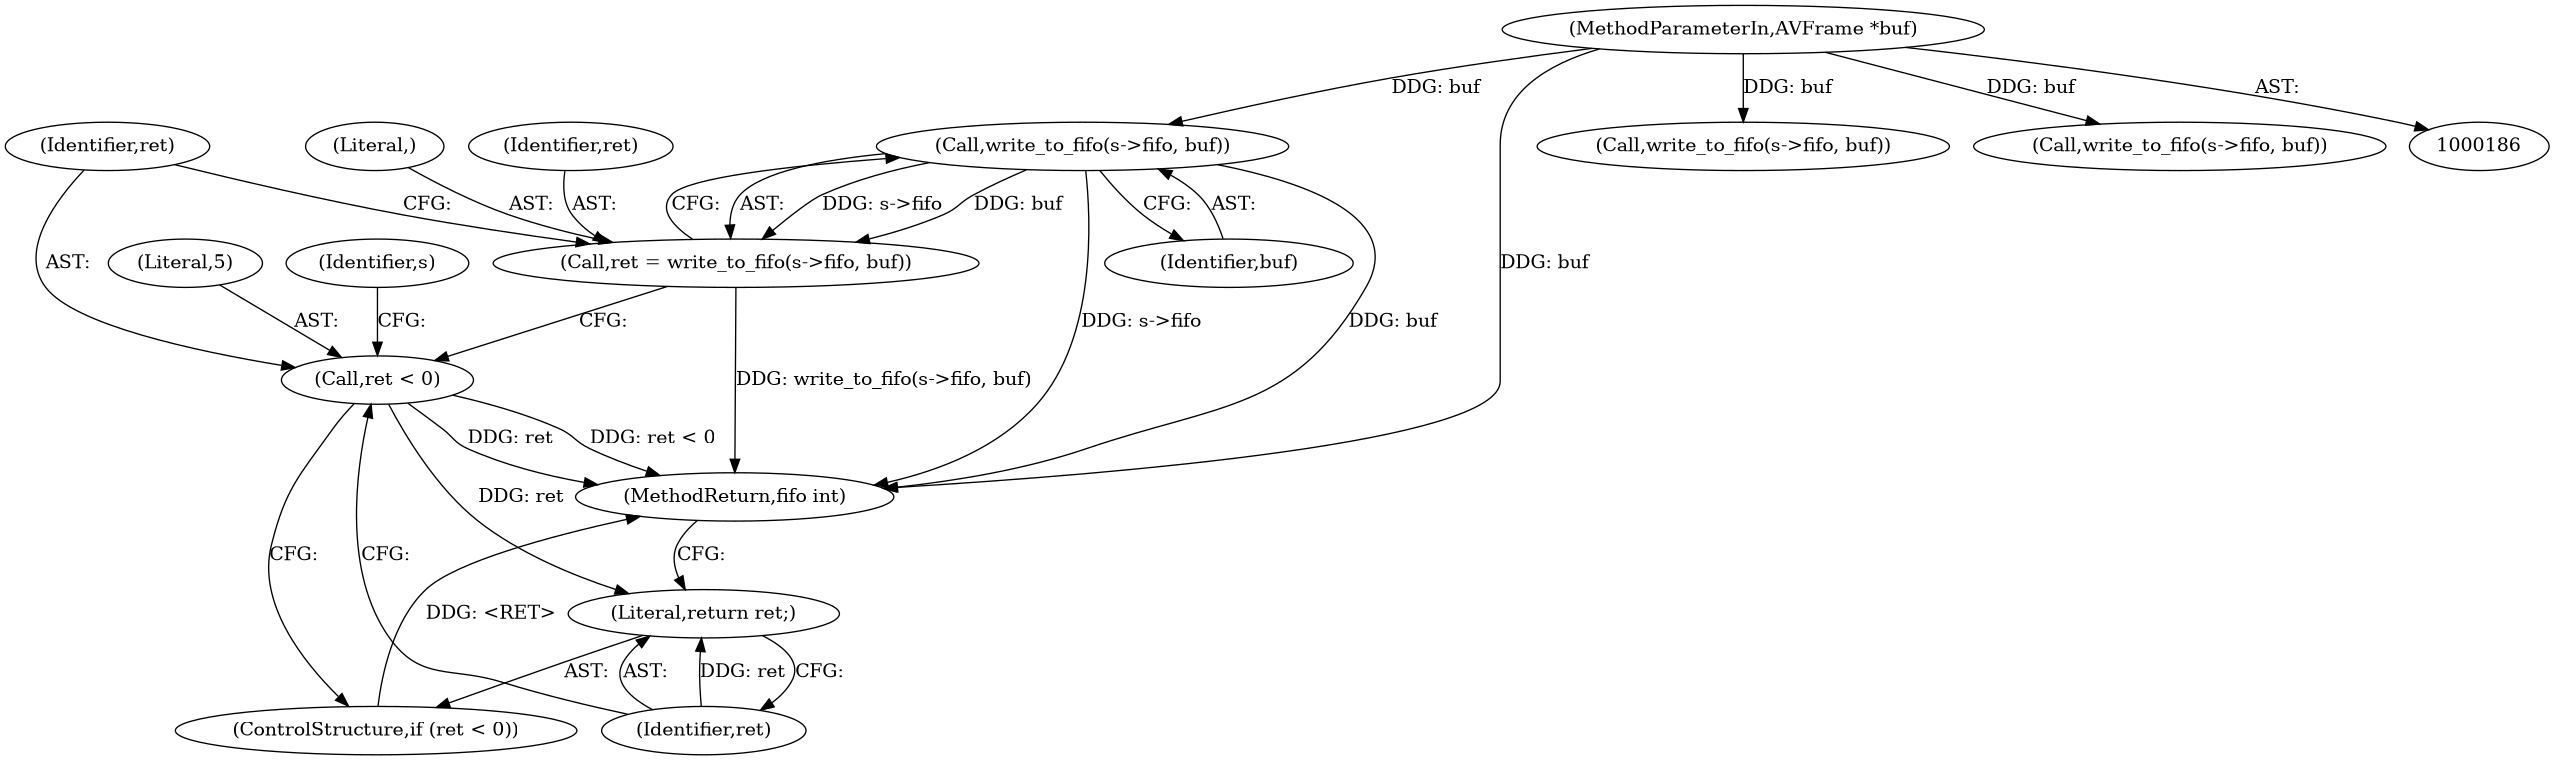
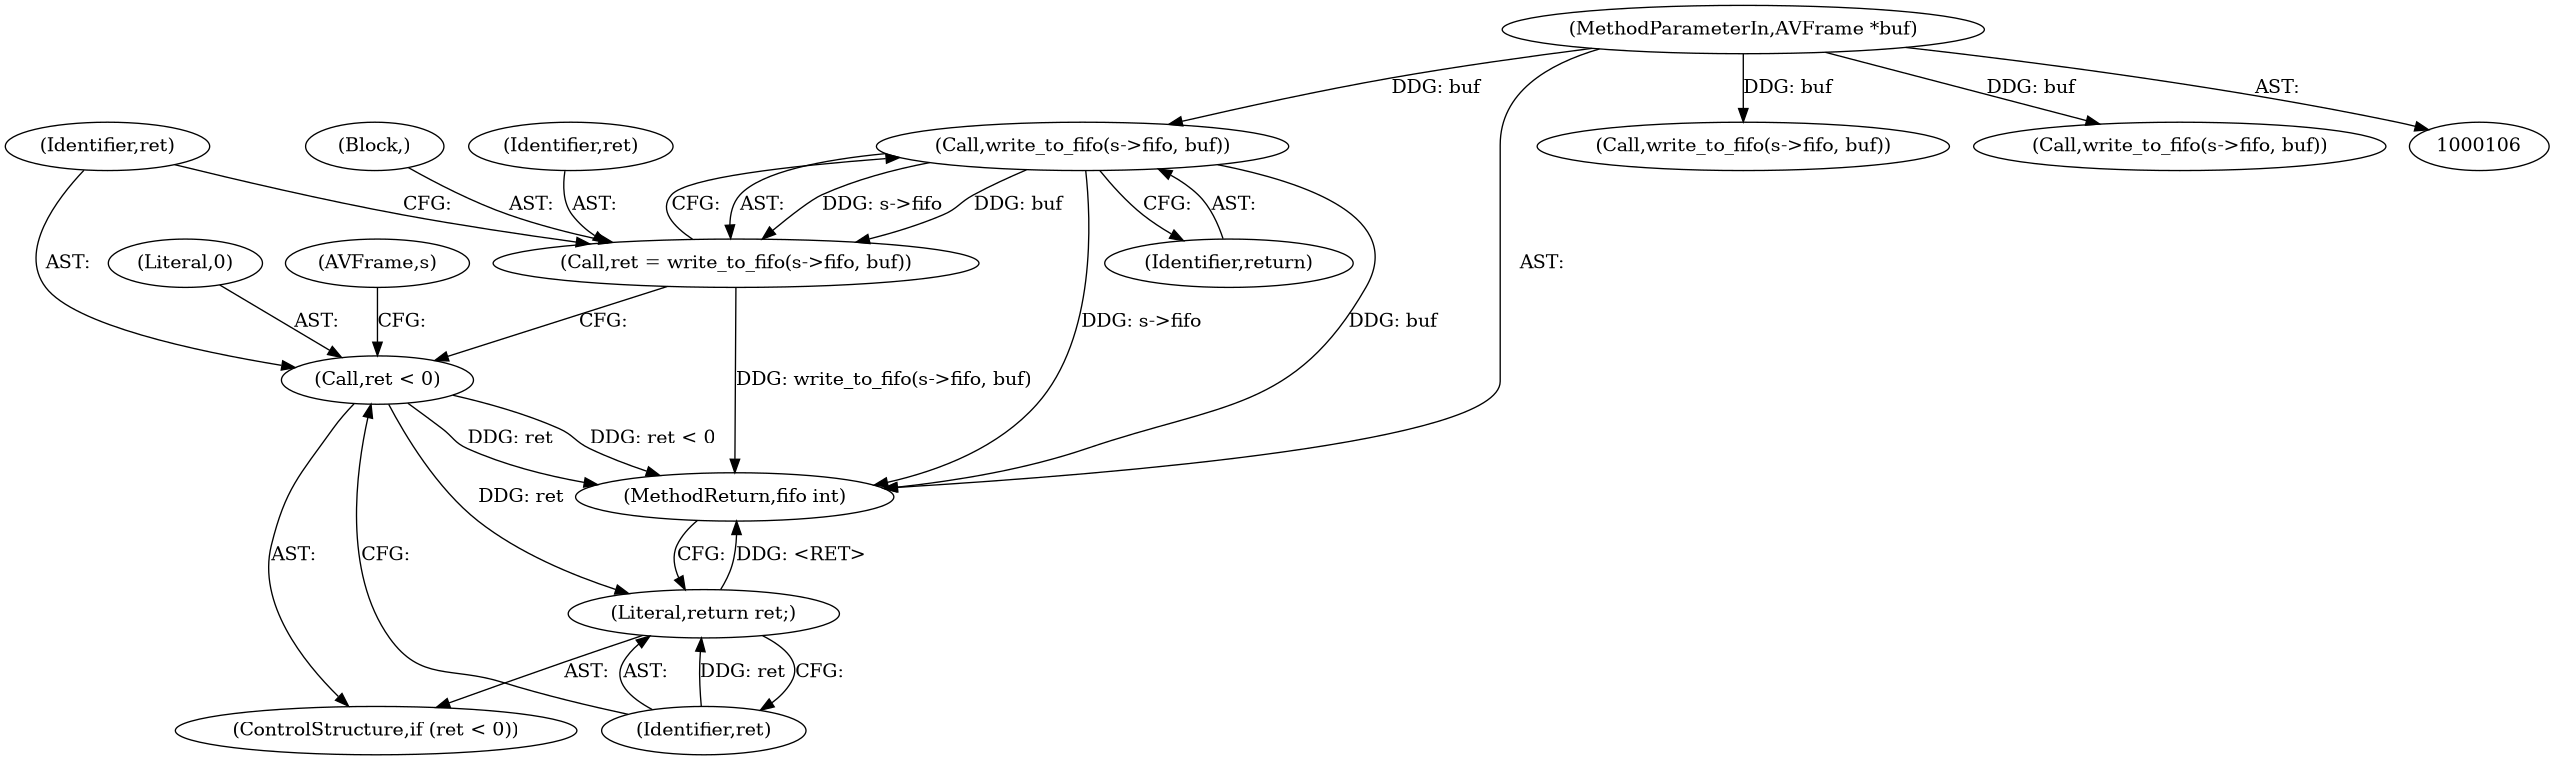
(375, 146) -> (375, 146)
(2479, 146) -> (2479, 146)
(185, 263) -> (185, 263)
(377, 263) -> (377, 263)
(1229, 263) -> (1229, 263)
(1545, 263) -> (1545, 263)
(297, 555) -> (297, 555)
(463, 568) -> (733, 563)
